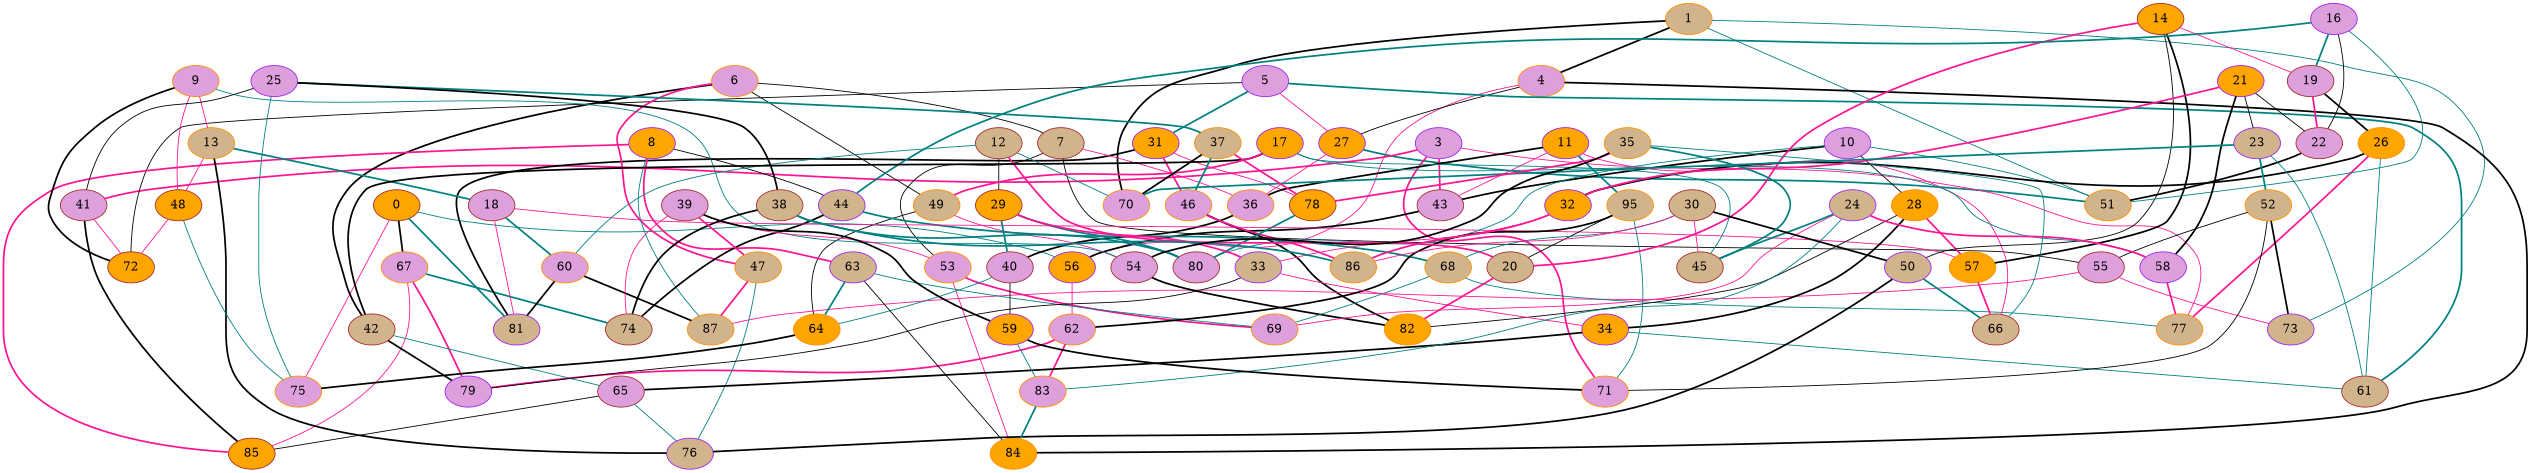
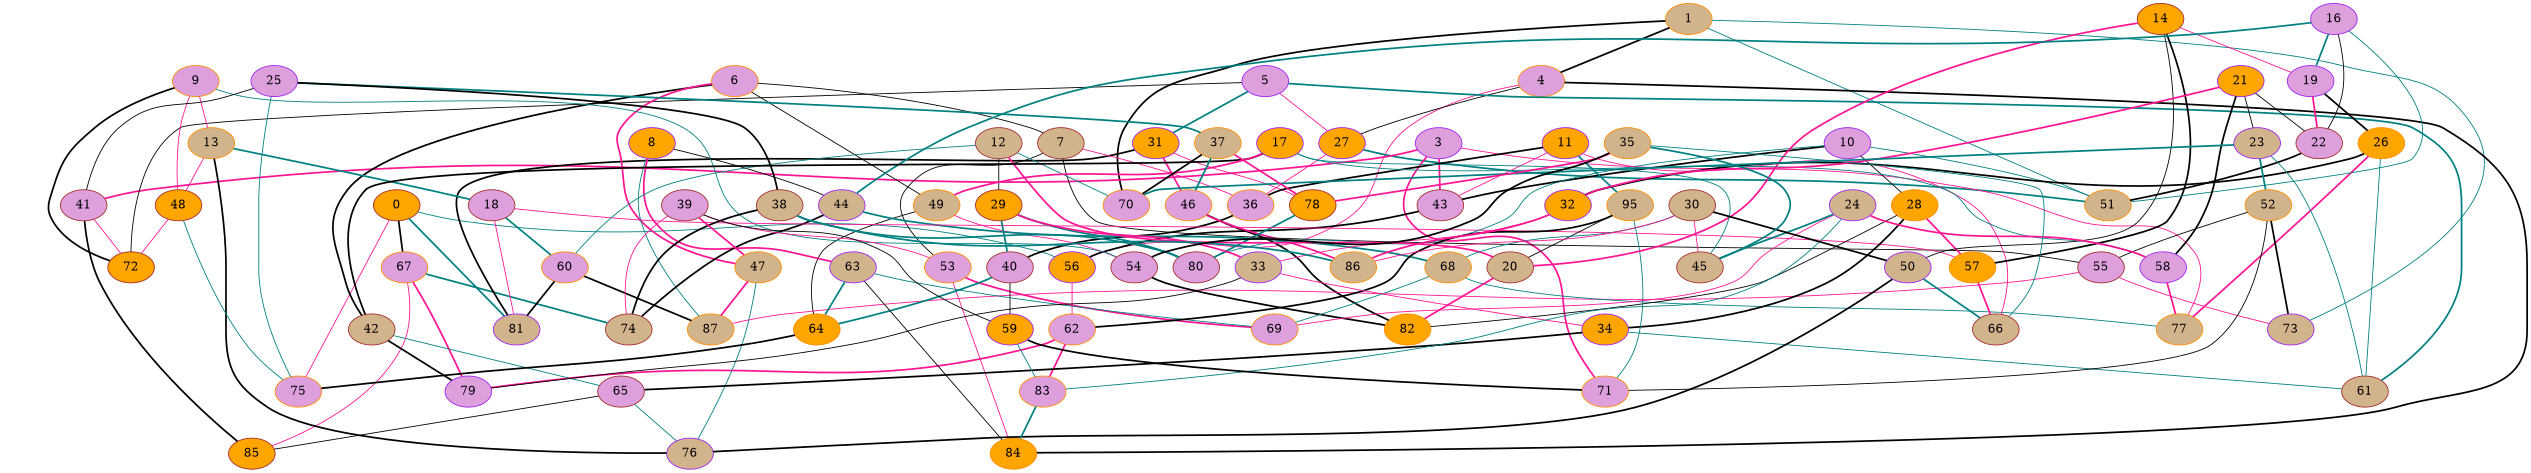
(2311, 81) -> (2311, 81)
(120, 175) -> none
(879, 250) -> (879, 250)
(947, 294) -> (947, 294)
